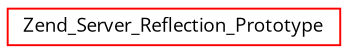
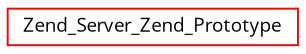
(174, 27) -> (153, 27)
